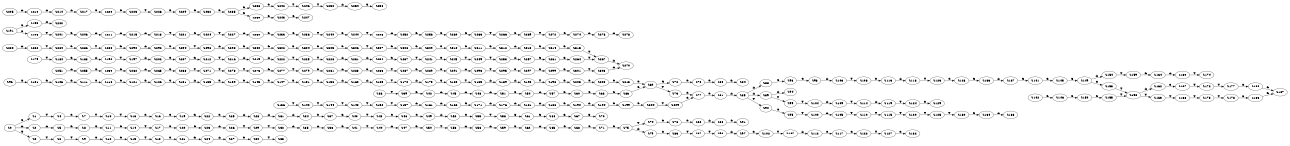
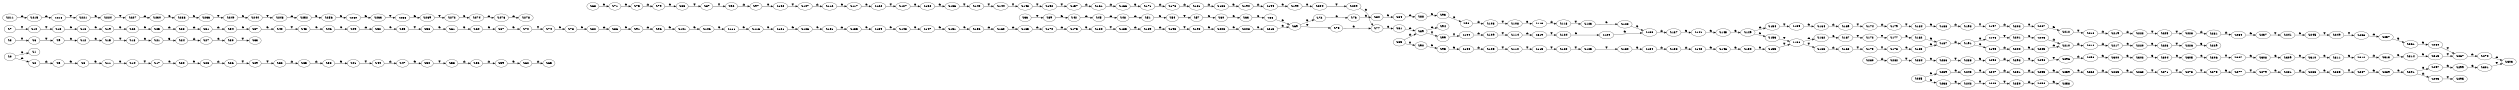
none -> (939, 6)
(207, 12) -> none
none -> (1881, 26)
none -> (647, 29)
none -> (1627, 34)
(95, 35) -> (2053, 41)
none -> (1954, 43)
none -> (1685, 49)
none -> (2028, 49)
(613, 69) -> (2496, 59)
(514, 71) -> (2422, 70)
none -> (2004, 72)
(392, 81) -> (1037, 28)
(753, 90) -> (1409, 17)
(540, 92) -> (1184, 16)
(731, 95) -> (1409, 30)
(1170, 96) -> (1833, 48)
(888, 103) -> (1539, 35)
(803, 113) -> (1454, 48)
(59, 117) -> none
(637, 125) -> (536, 29)
(564, 128) -> none
(21, 133) -> none
